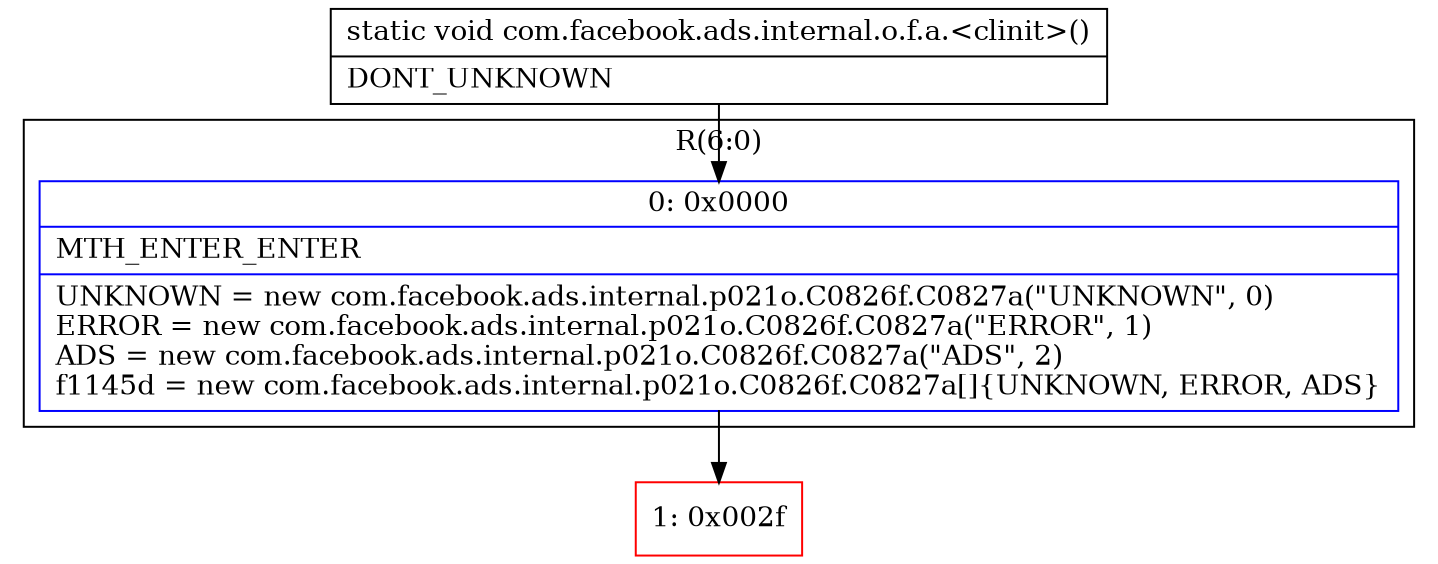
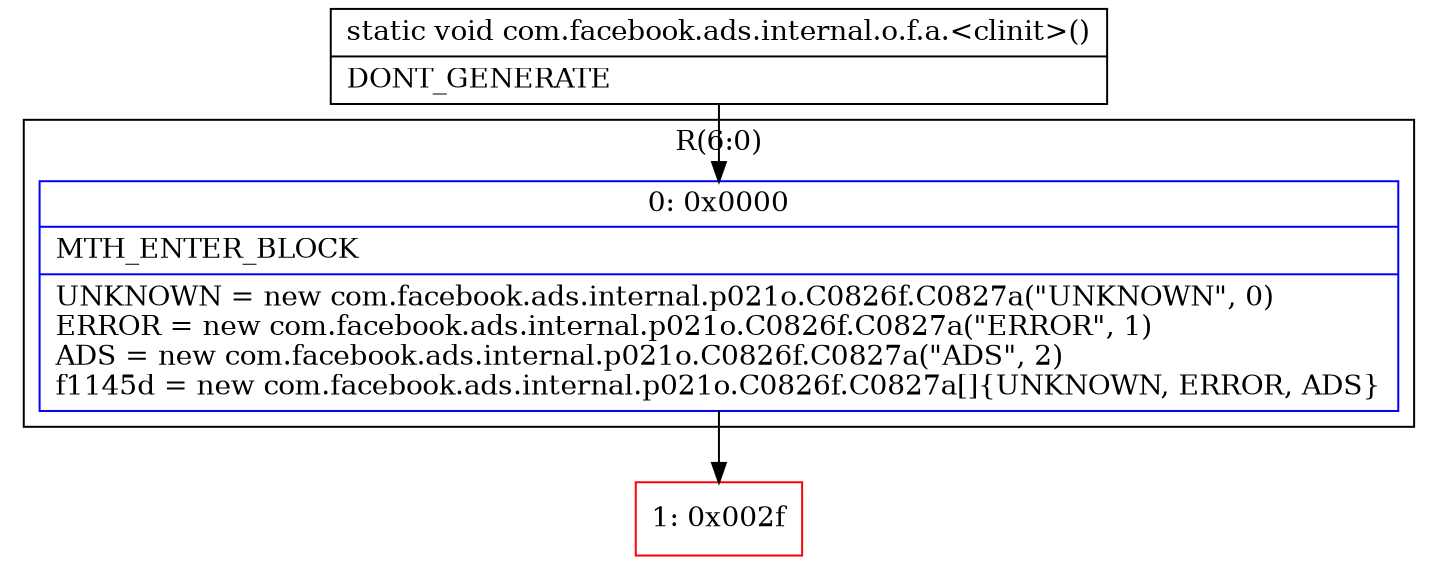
(480, 79) -> (479, 79)
(208, 250) -> (208, 250)
